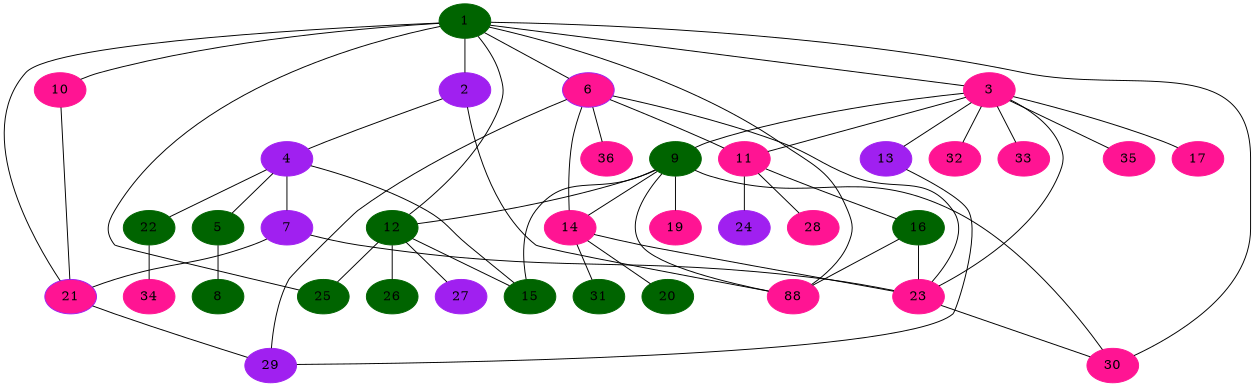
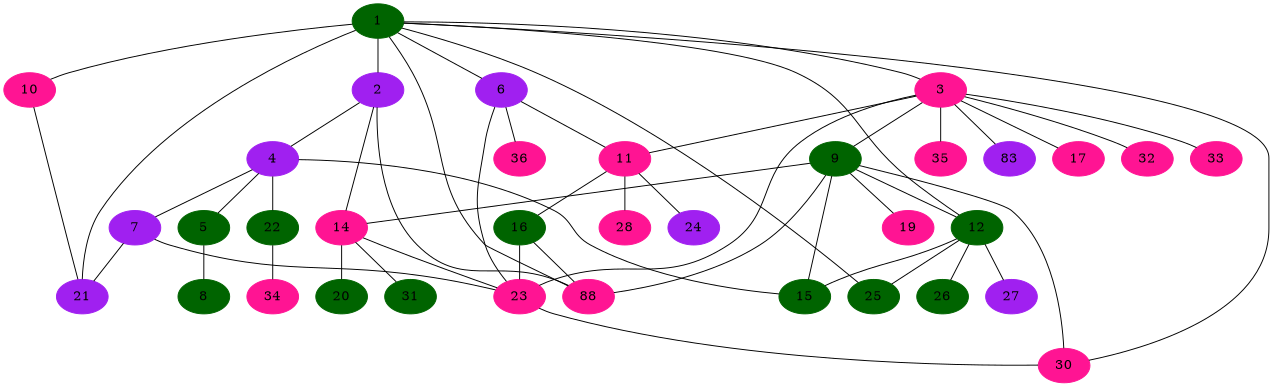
(588, 90) -> (501, 90)
(570, 158) -> (361, 156)
(886, 159) -> (1010, 159)
(71, 297) -> (82, 297)
(271, 366) -> none
